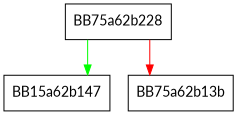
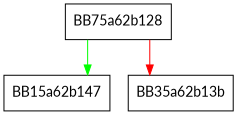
(118, 22) -> (118, 22)
(181, 93) -> (181, 93)
